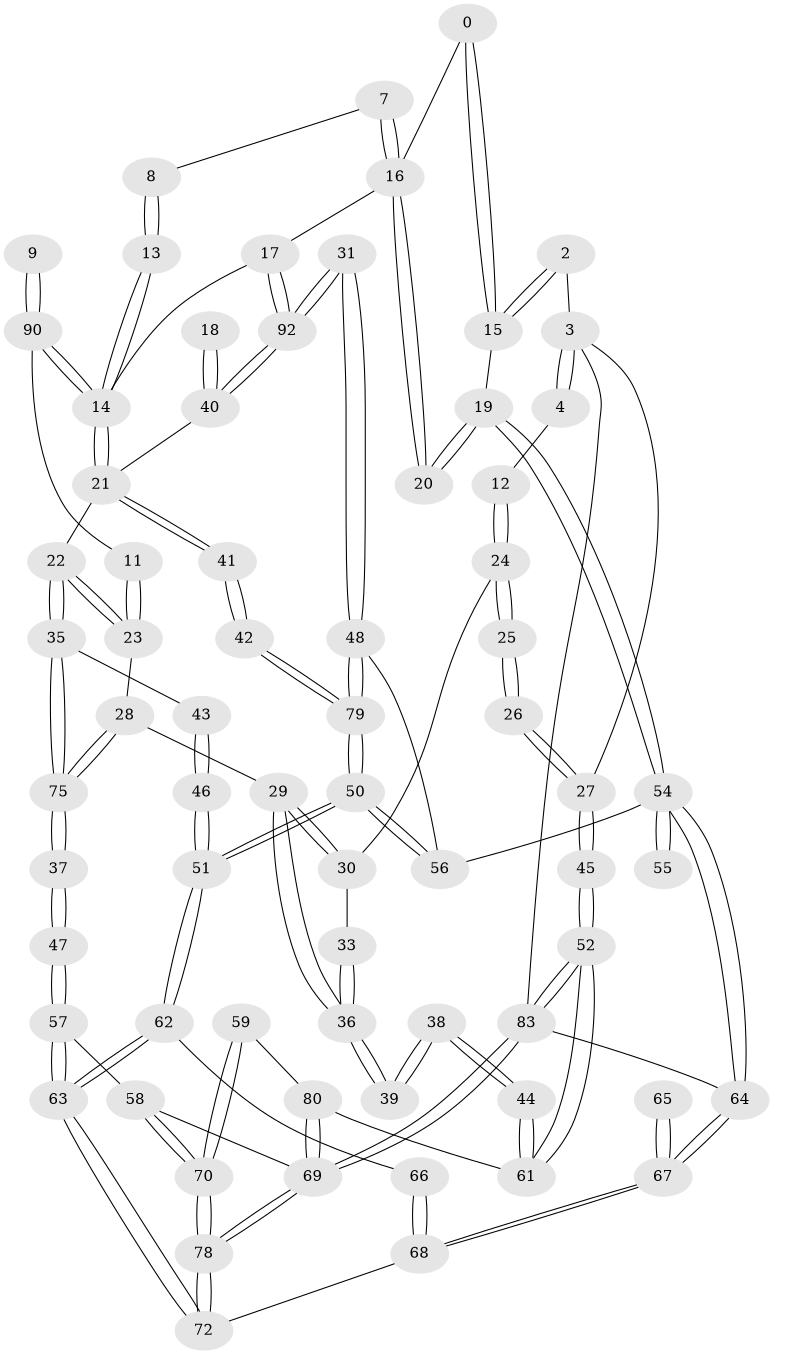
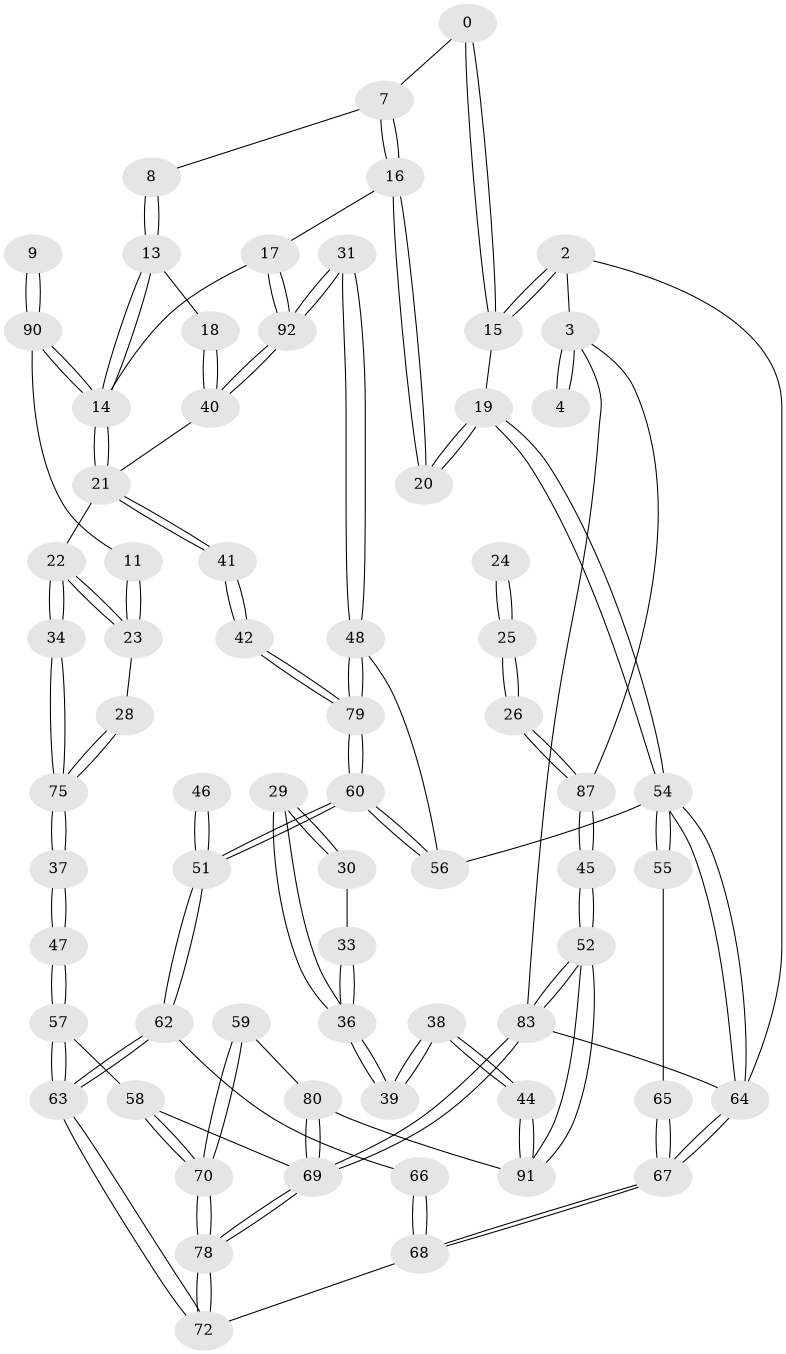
(432, 101) -> (426, 62)
none -> (181, 293)
(501, 485) -> none
none -> (782, 619)
(57, 639) -> (57, 639)
(202, 716) -> none
(433, 720) -> none
(202, 754) -> none
(356, 792) -> (356, 792)
(586, 792) -> (586, 792)
none -> (663, 985)
(527, 1177) -> (527, 1177)
